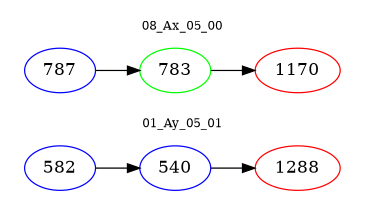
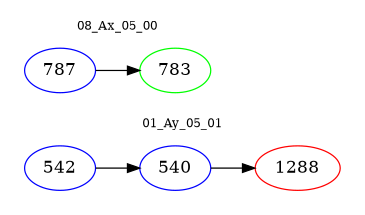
(298, 70) -> none
(60, 168) -> (60, 168)
